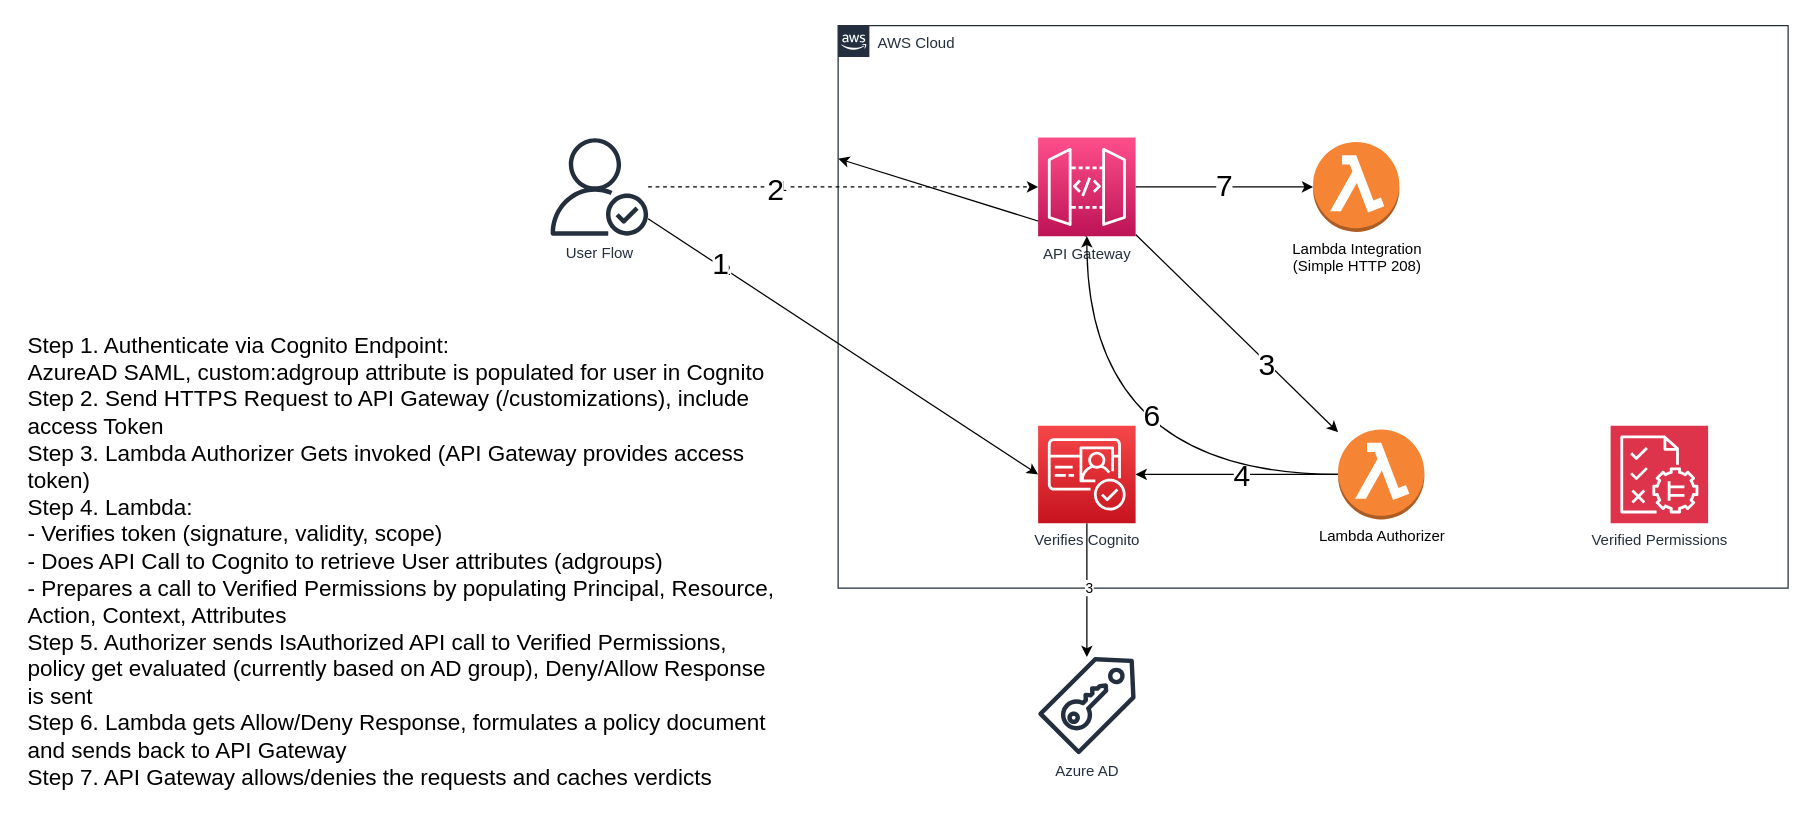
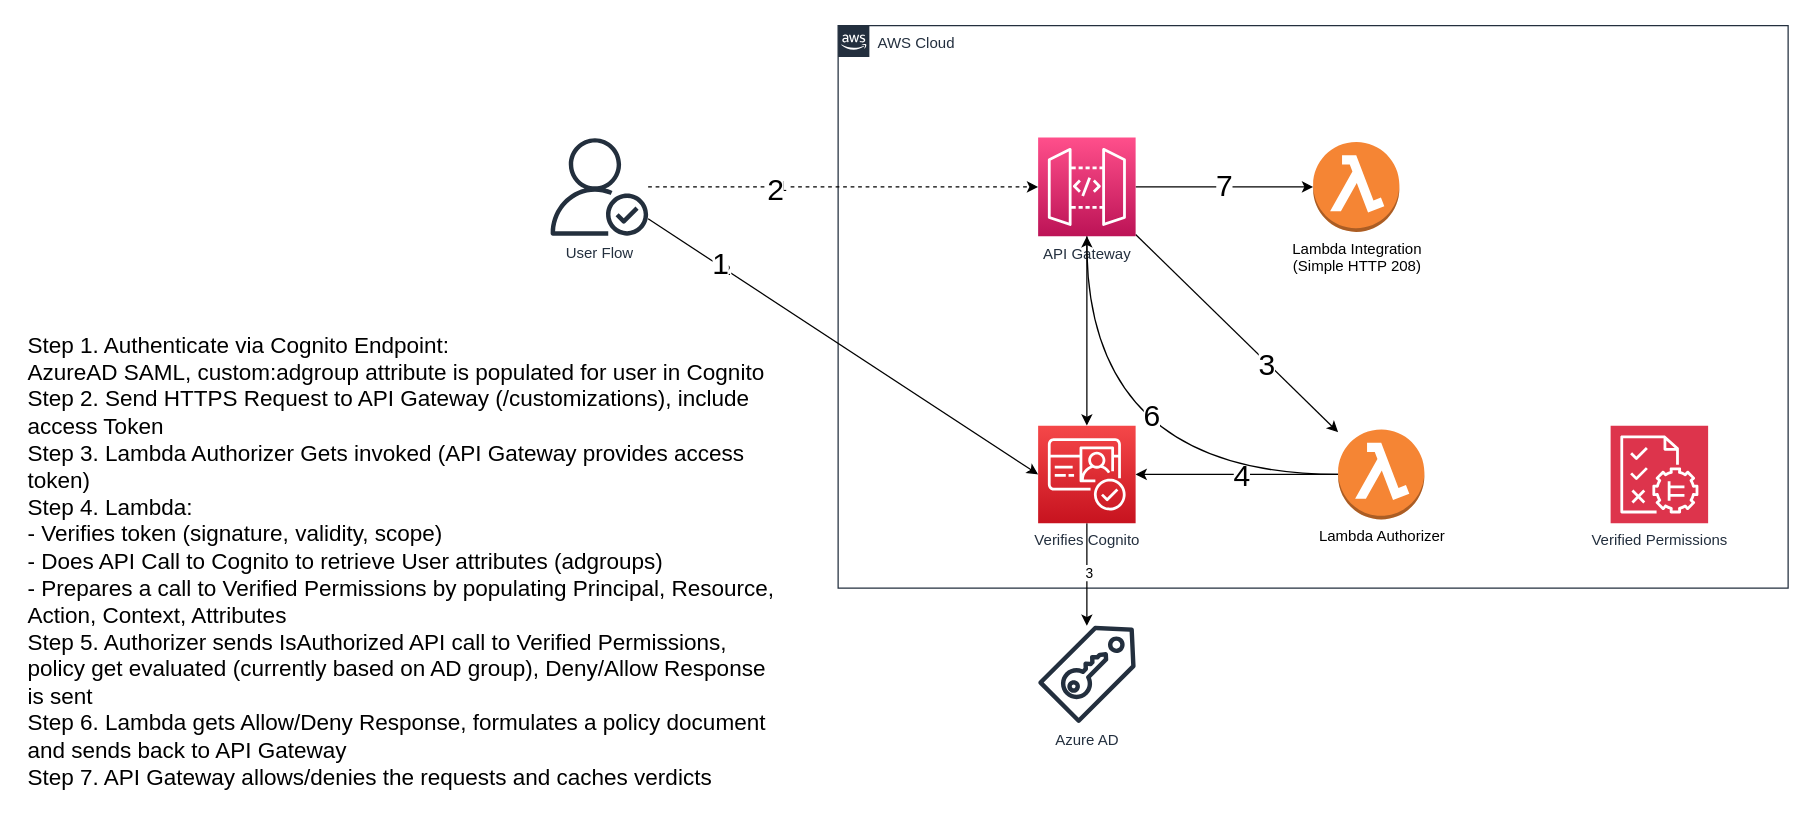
(987, 205) -> (1087, 354)
(1087, 706) -> (1087, 674)
